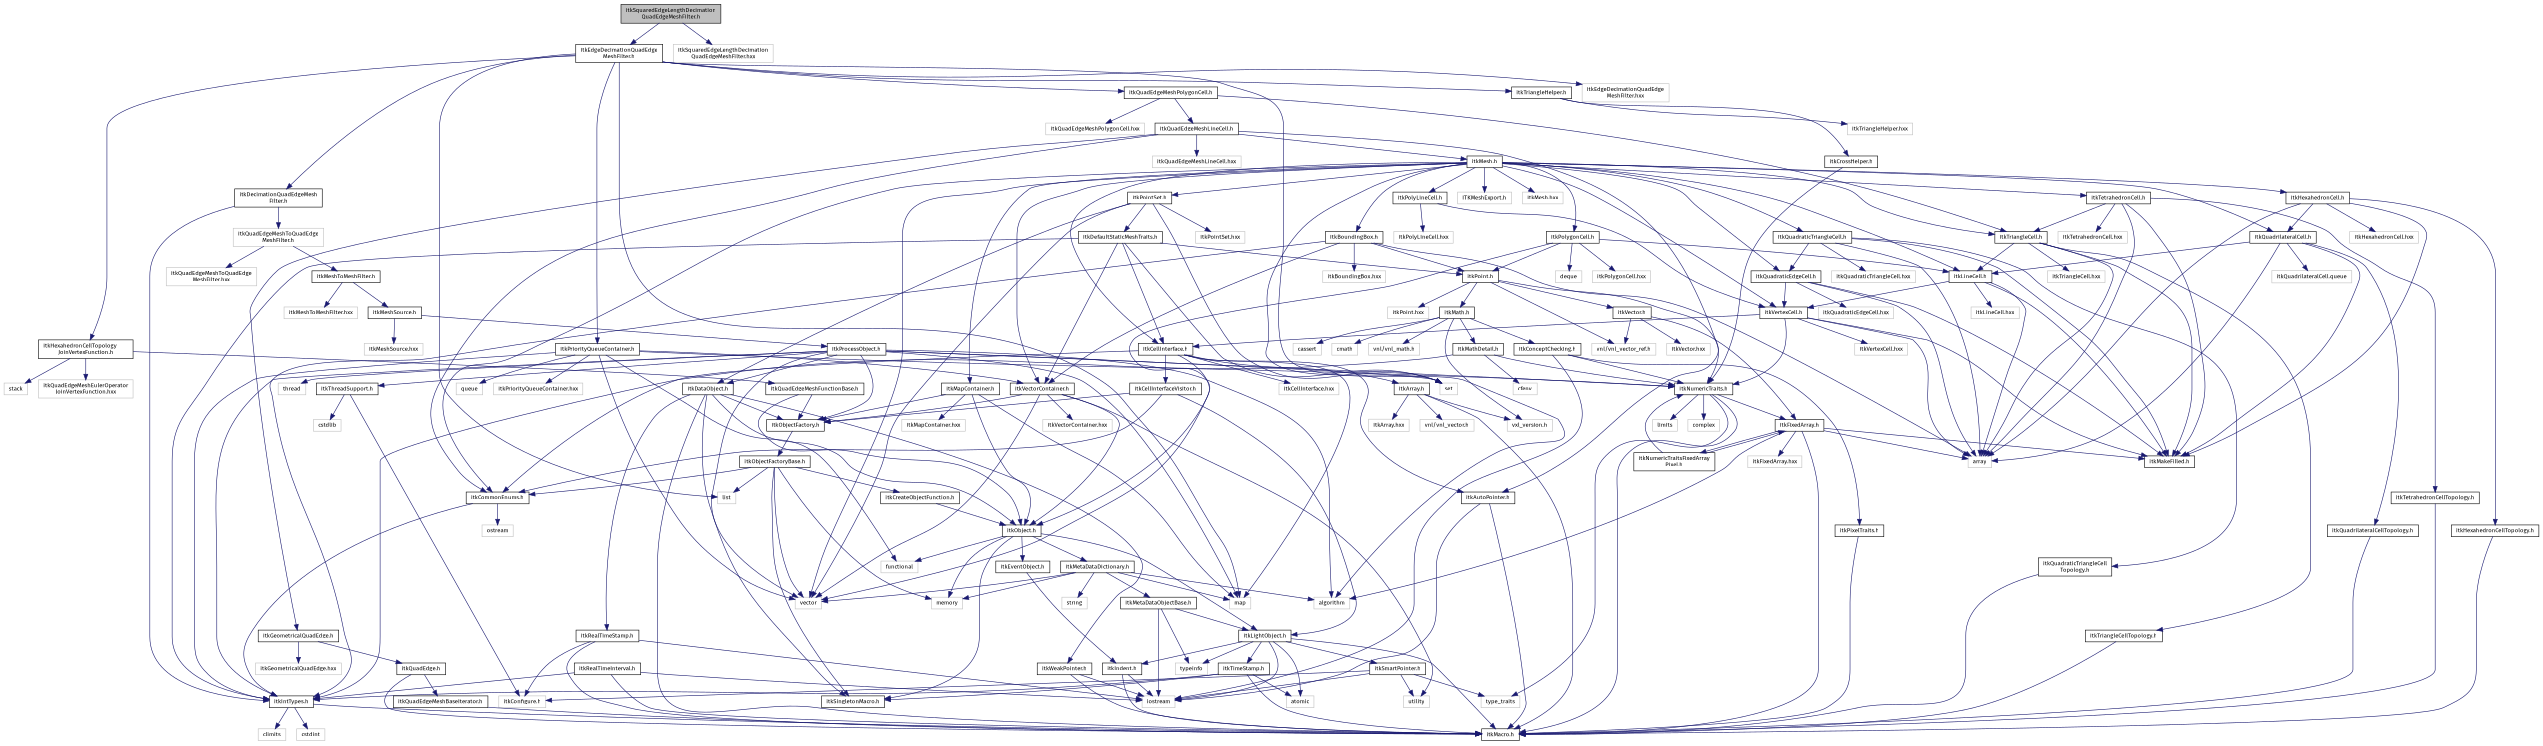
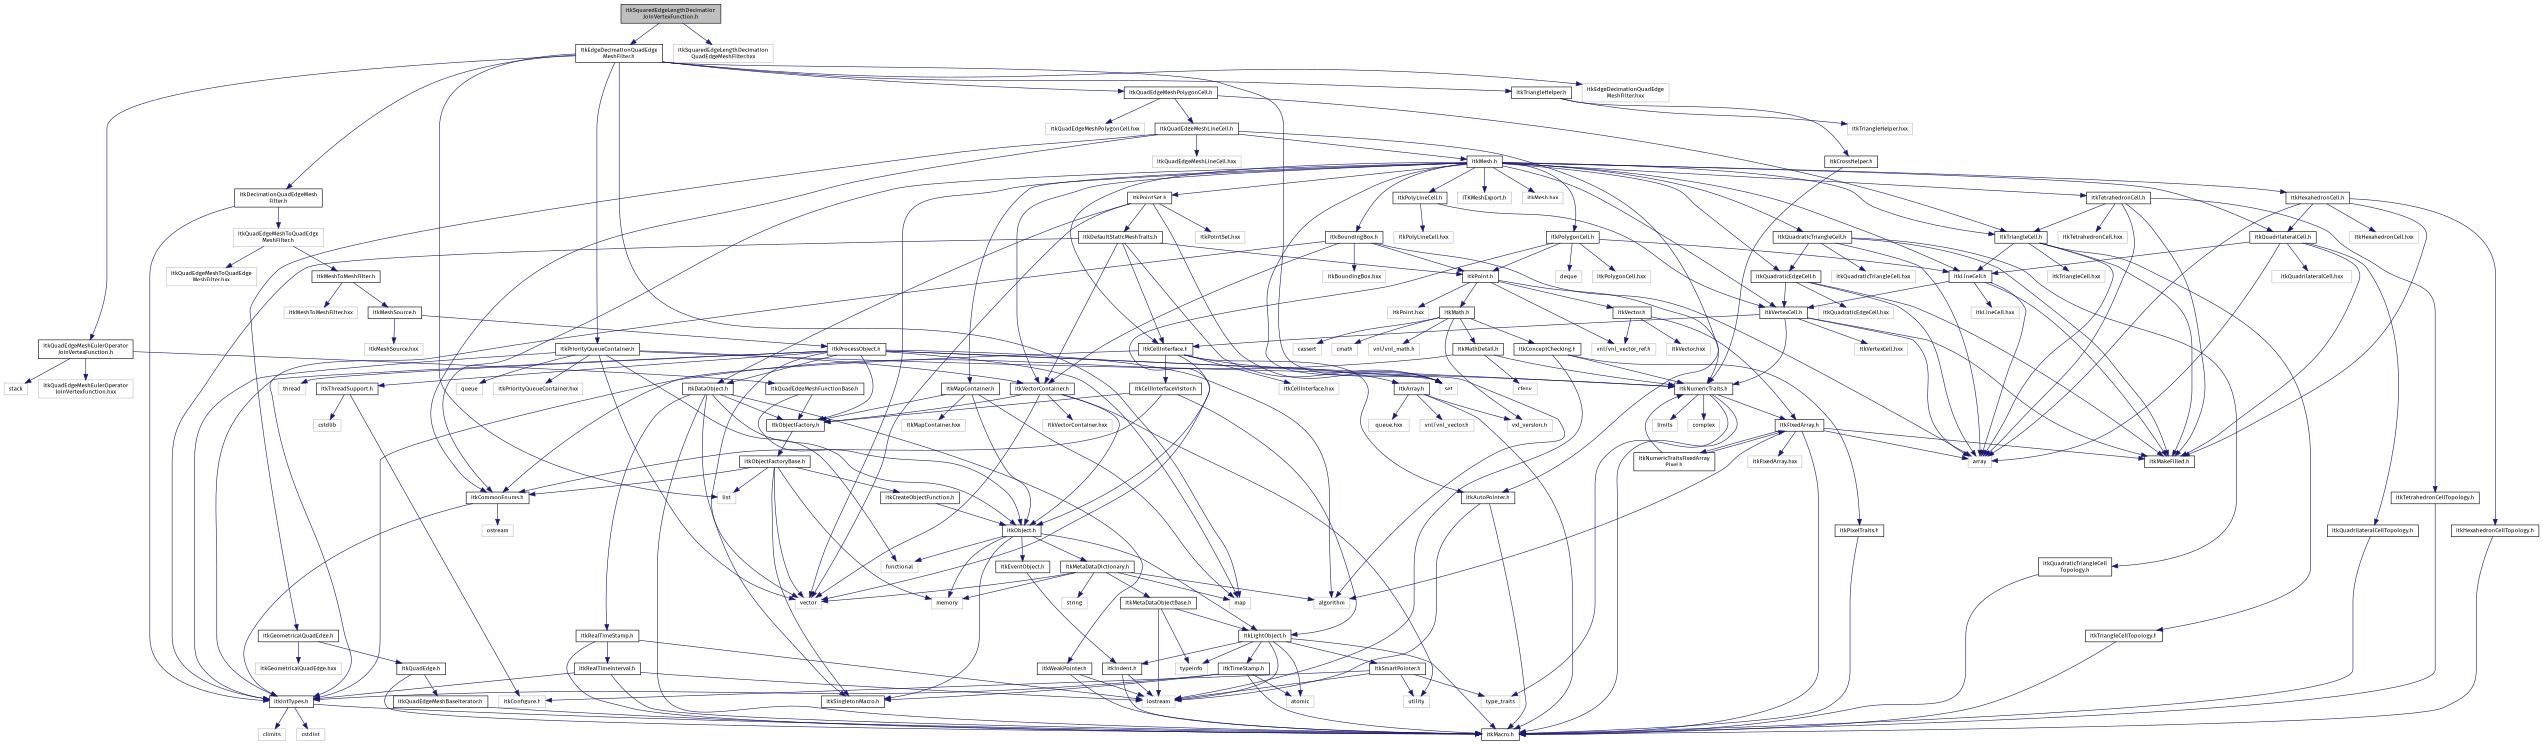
(671, 14) -> (671, 14)
(2312, 277) -> (2312, 277)
(86, 349) -> (86, 349)
(1347, 418) -> none
(1389, 425) -> (1389, 425)
(554, 660) -> (607, 649)
